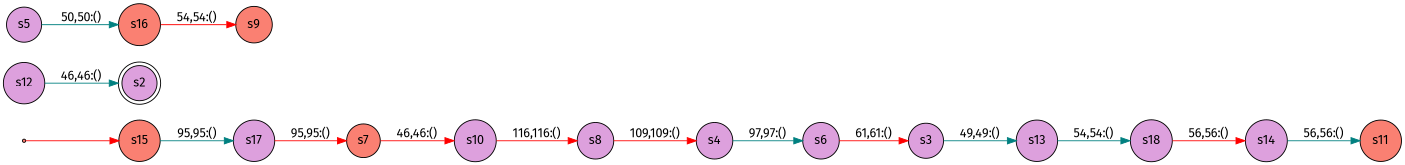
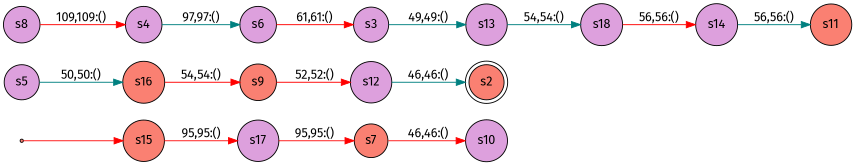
none -> (309, 82)
(139, 83) -> (487, 82)
(192, 141) -> (196, 141)
(532, 141) -> none
